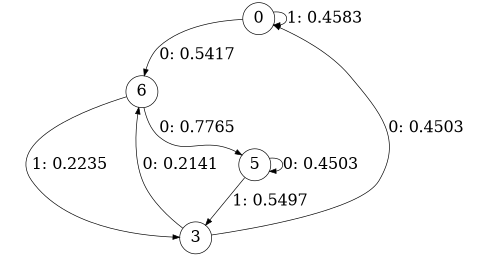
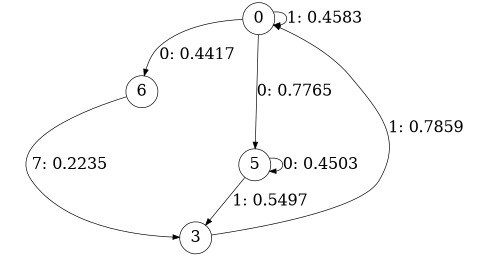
(204, 55) -> (204, 55)
(433, 128) -> (433, 128)
(180, 146) -> (257, 88)
(77, 165) -> (77, 165)
(142, 178) -> none
